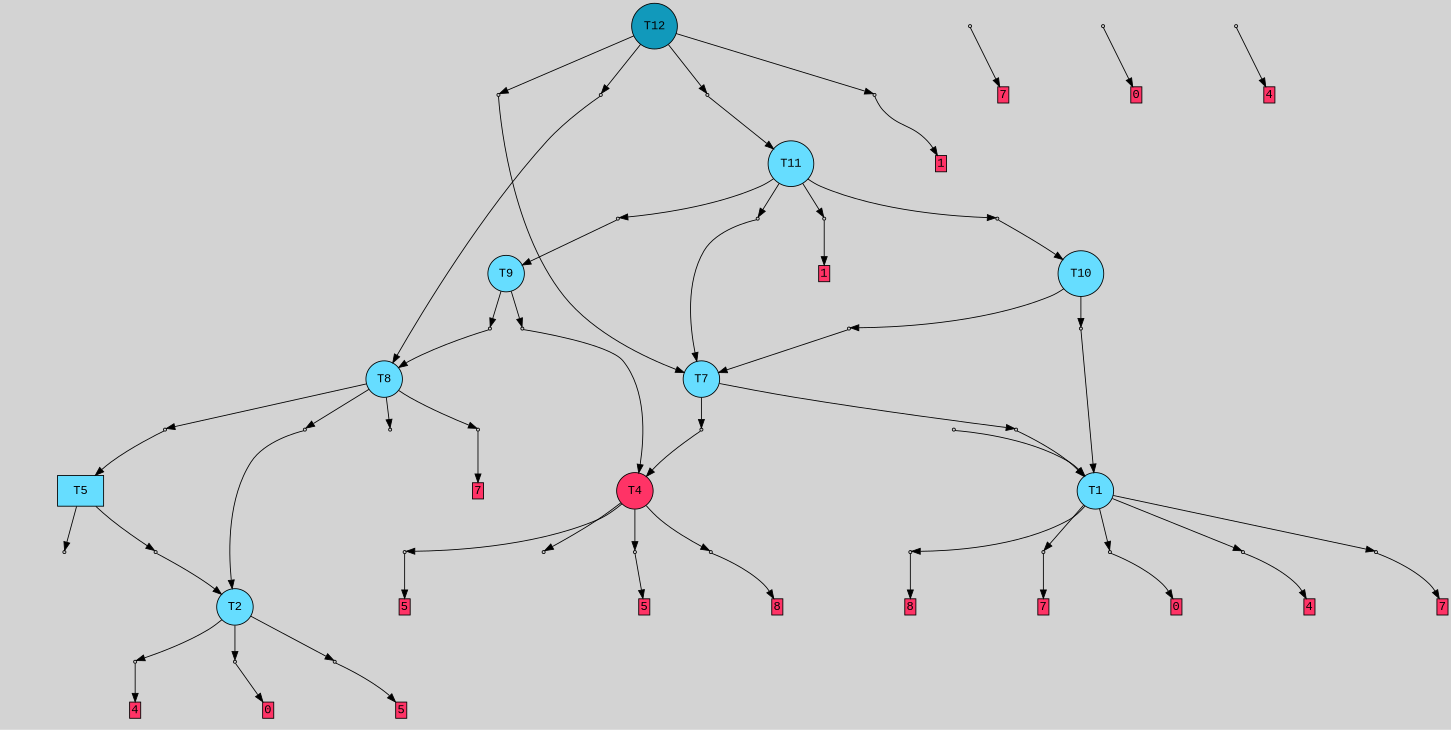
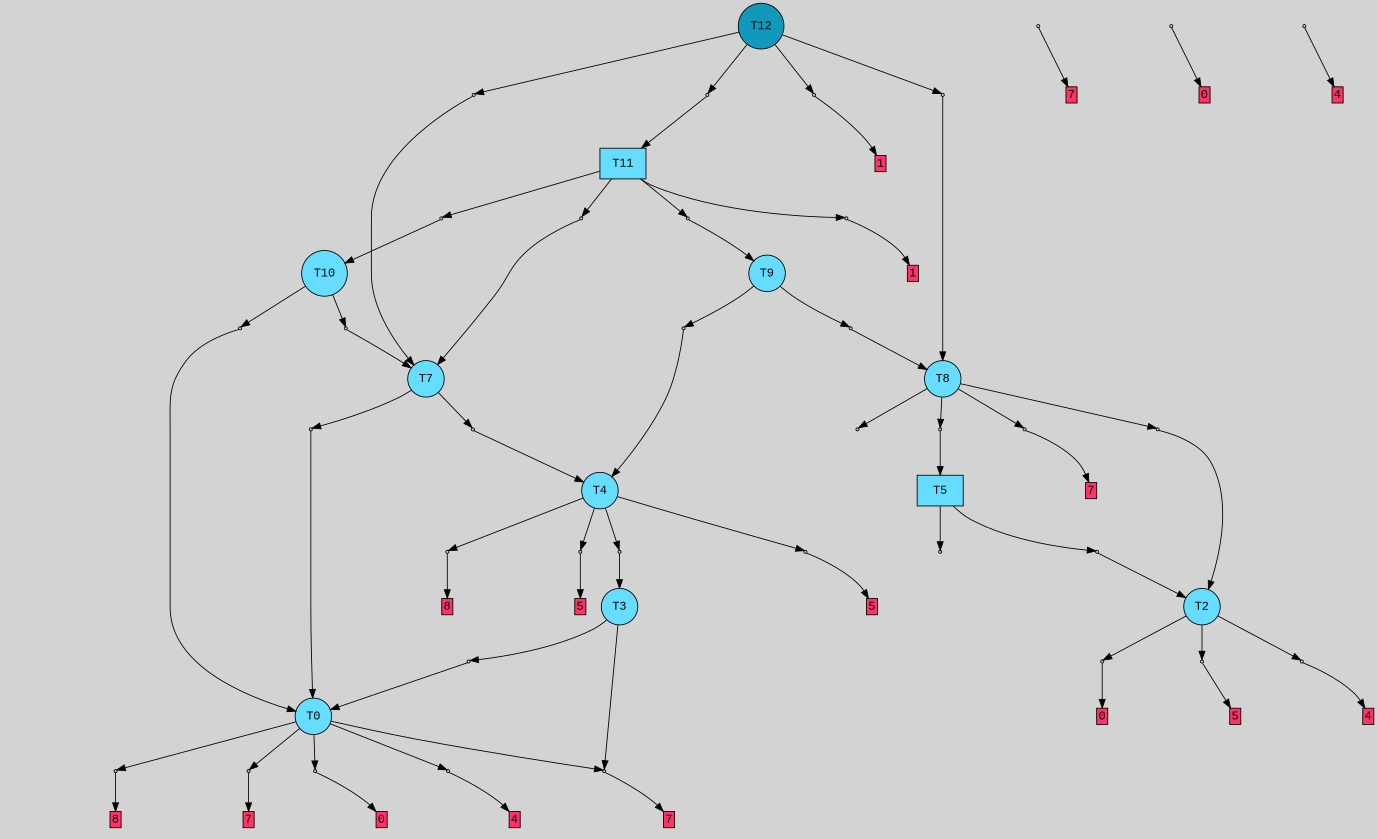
(791, 164) -> (623, 164)
(635, 491) -> (600, 491)
(1095, 491) -> (313, 716)
none -> (620, 607)
